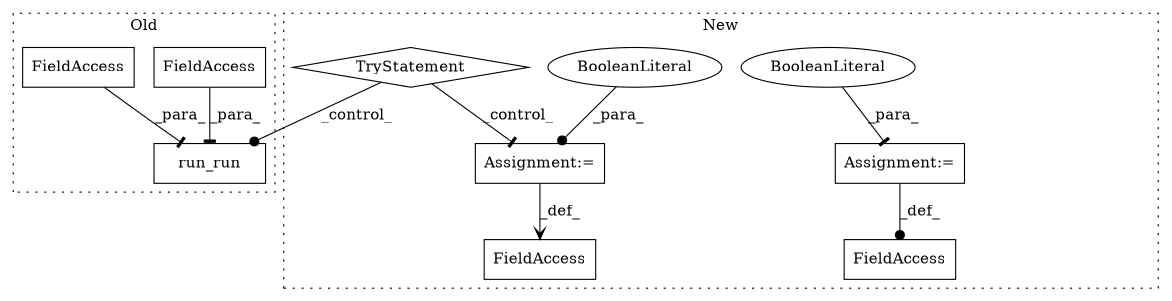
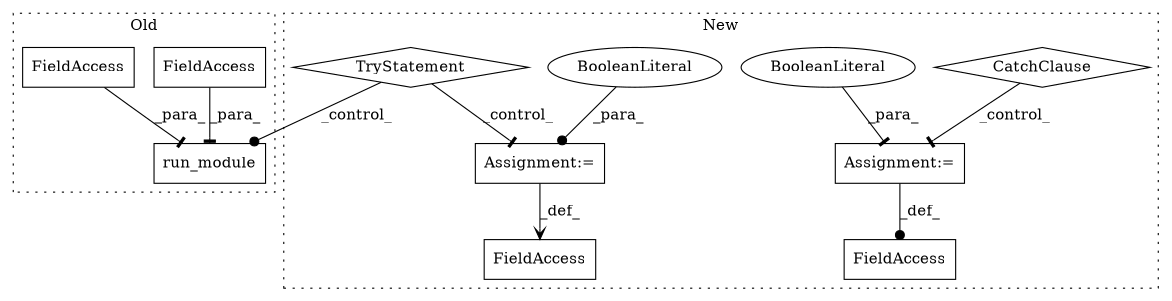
none -> (1042, 67)
(210, 163) -> (210, 163)
